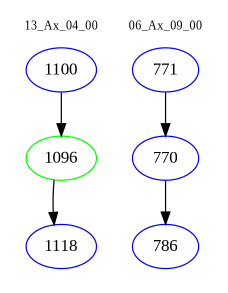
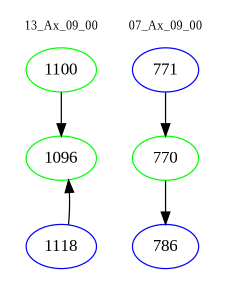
(62, 26) -> (62, 26)
(166, 26) -> (166, 26)
(61, 70) -> (61, 70)
(166, 158) -> (166, 158)
(53, 196) -> (70, 209)
